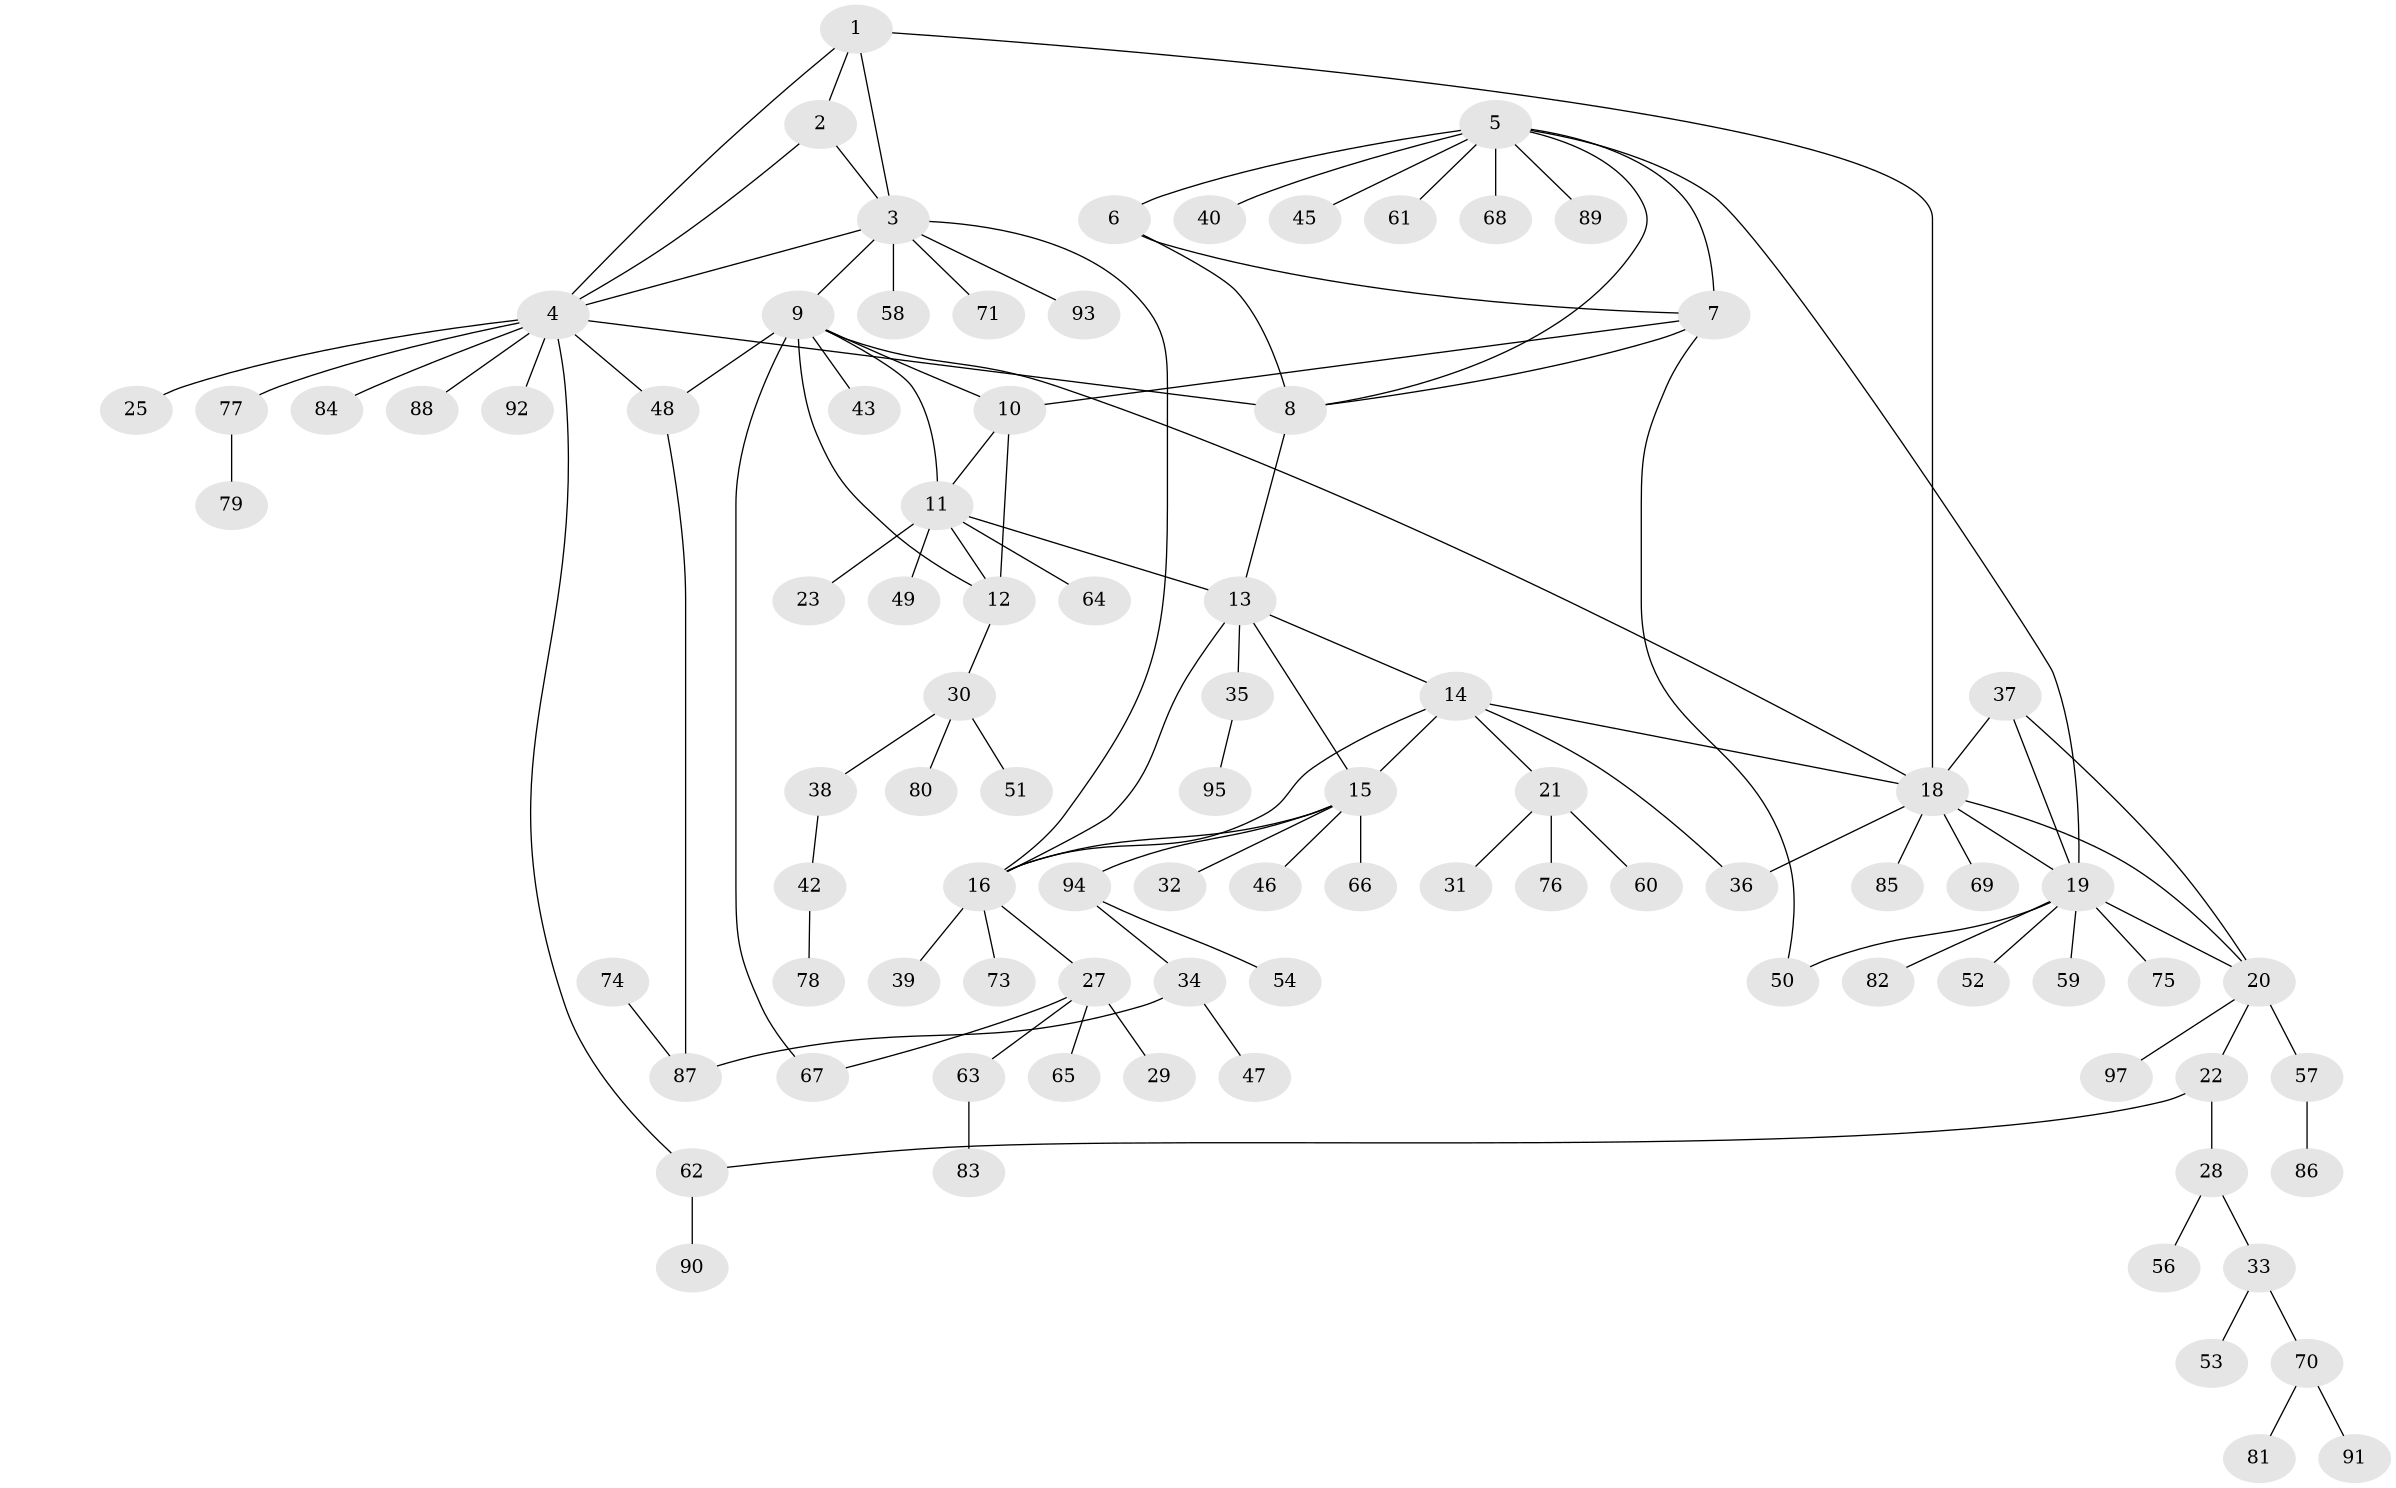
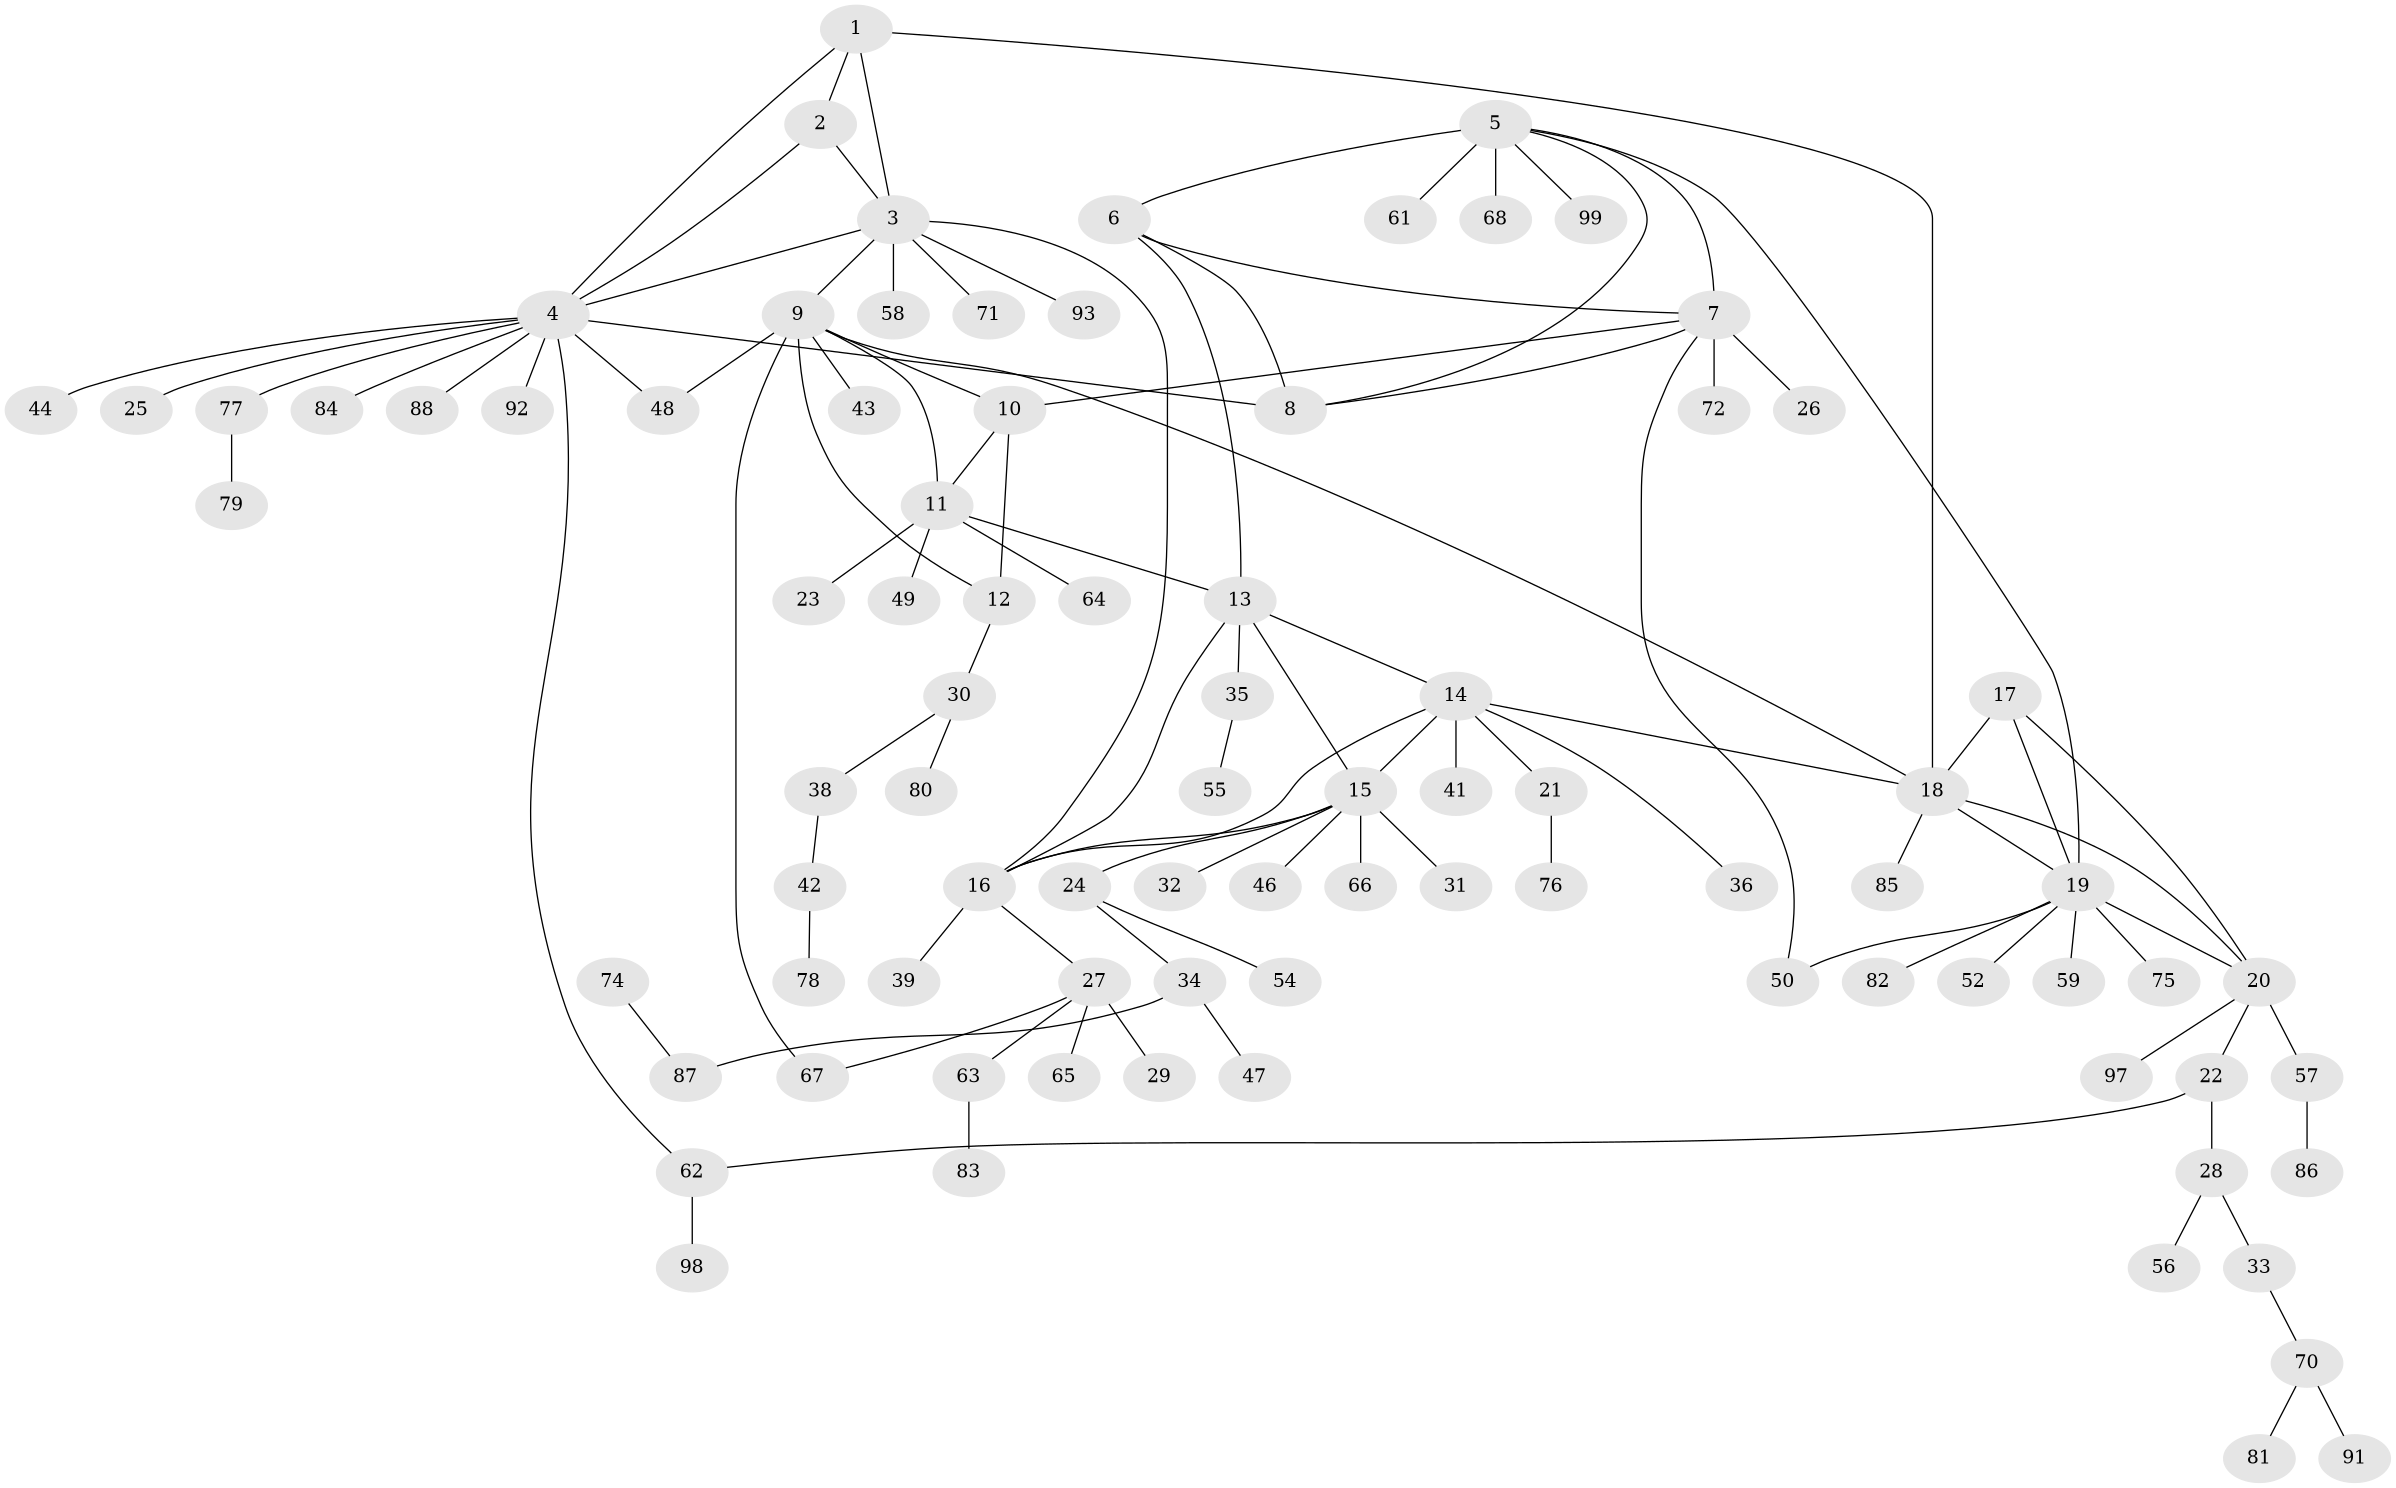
(1210, 220) -> none
(1305, 220) -> none
(1591, 220) -> (1591, 220)
none -> (41, 410)
none -> (1714, 410)
none -> (1809, 410)
(1265, 506) -> (1226, 413)
(968, 553) -> none
(2005, 696) -> (2005, 696)
(686, 743) -> none
(1017, 792) -> none
(1215, 792) -> (1215, 792)
none -> (1456, 792)
(1504, 839) -> (1408, 839)
(1837, 839) -> none
(1075, 887) -> (1075, 887)
(1647, 887) -> none
(1983, 887) -> none
(999, 982) -> none
(692, 1268) -> (692, 1268)
(2212, 1363) -> none
